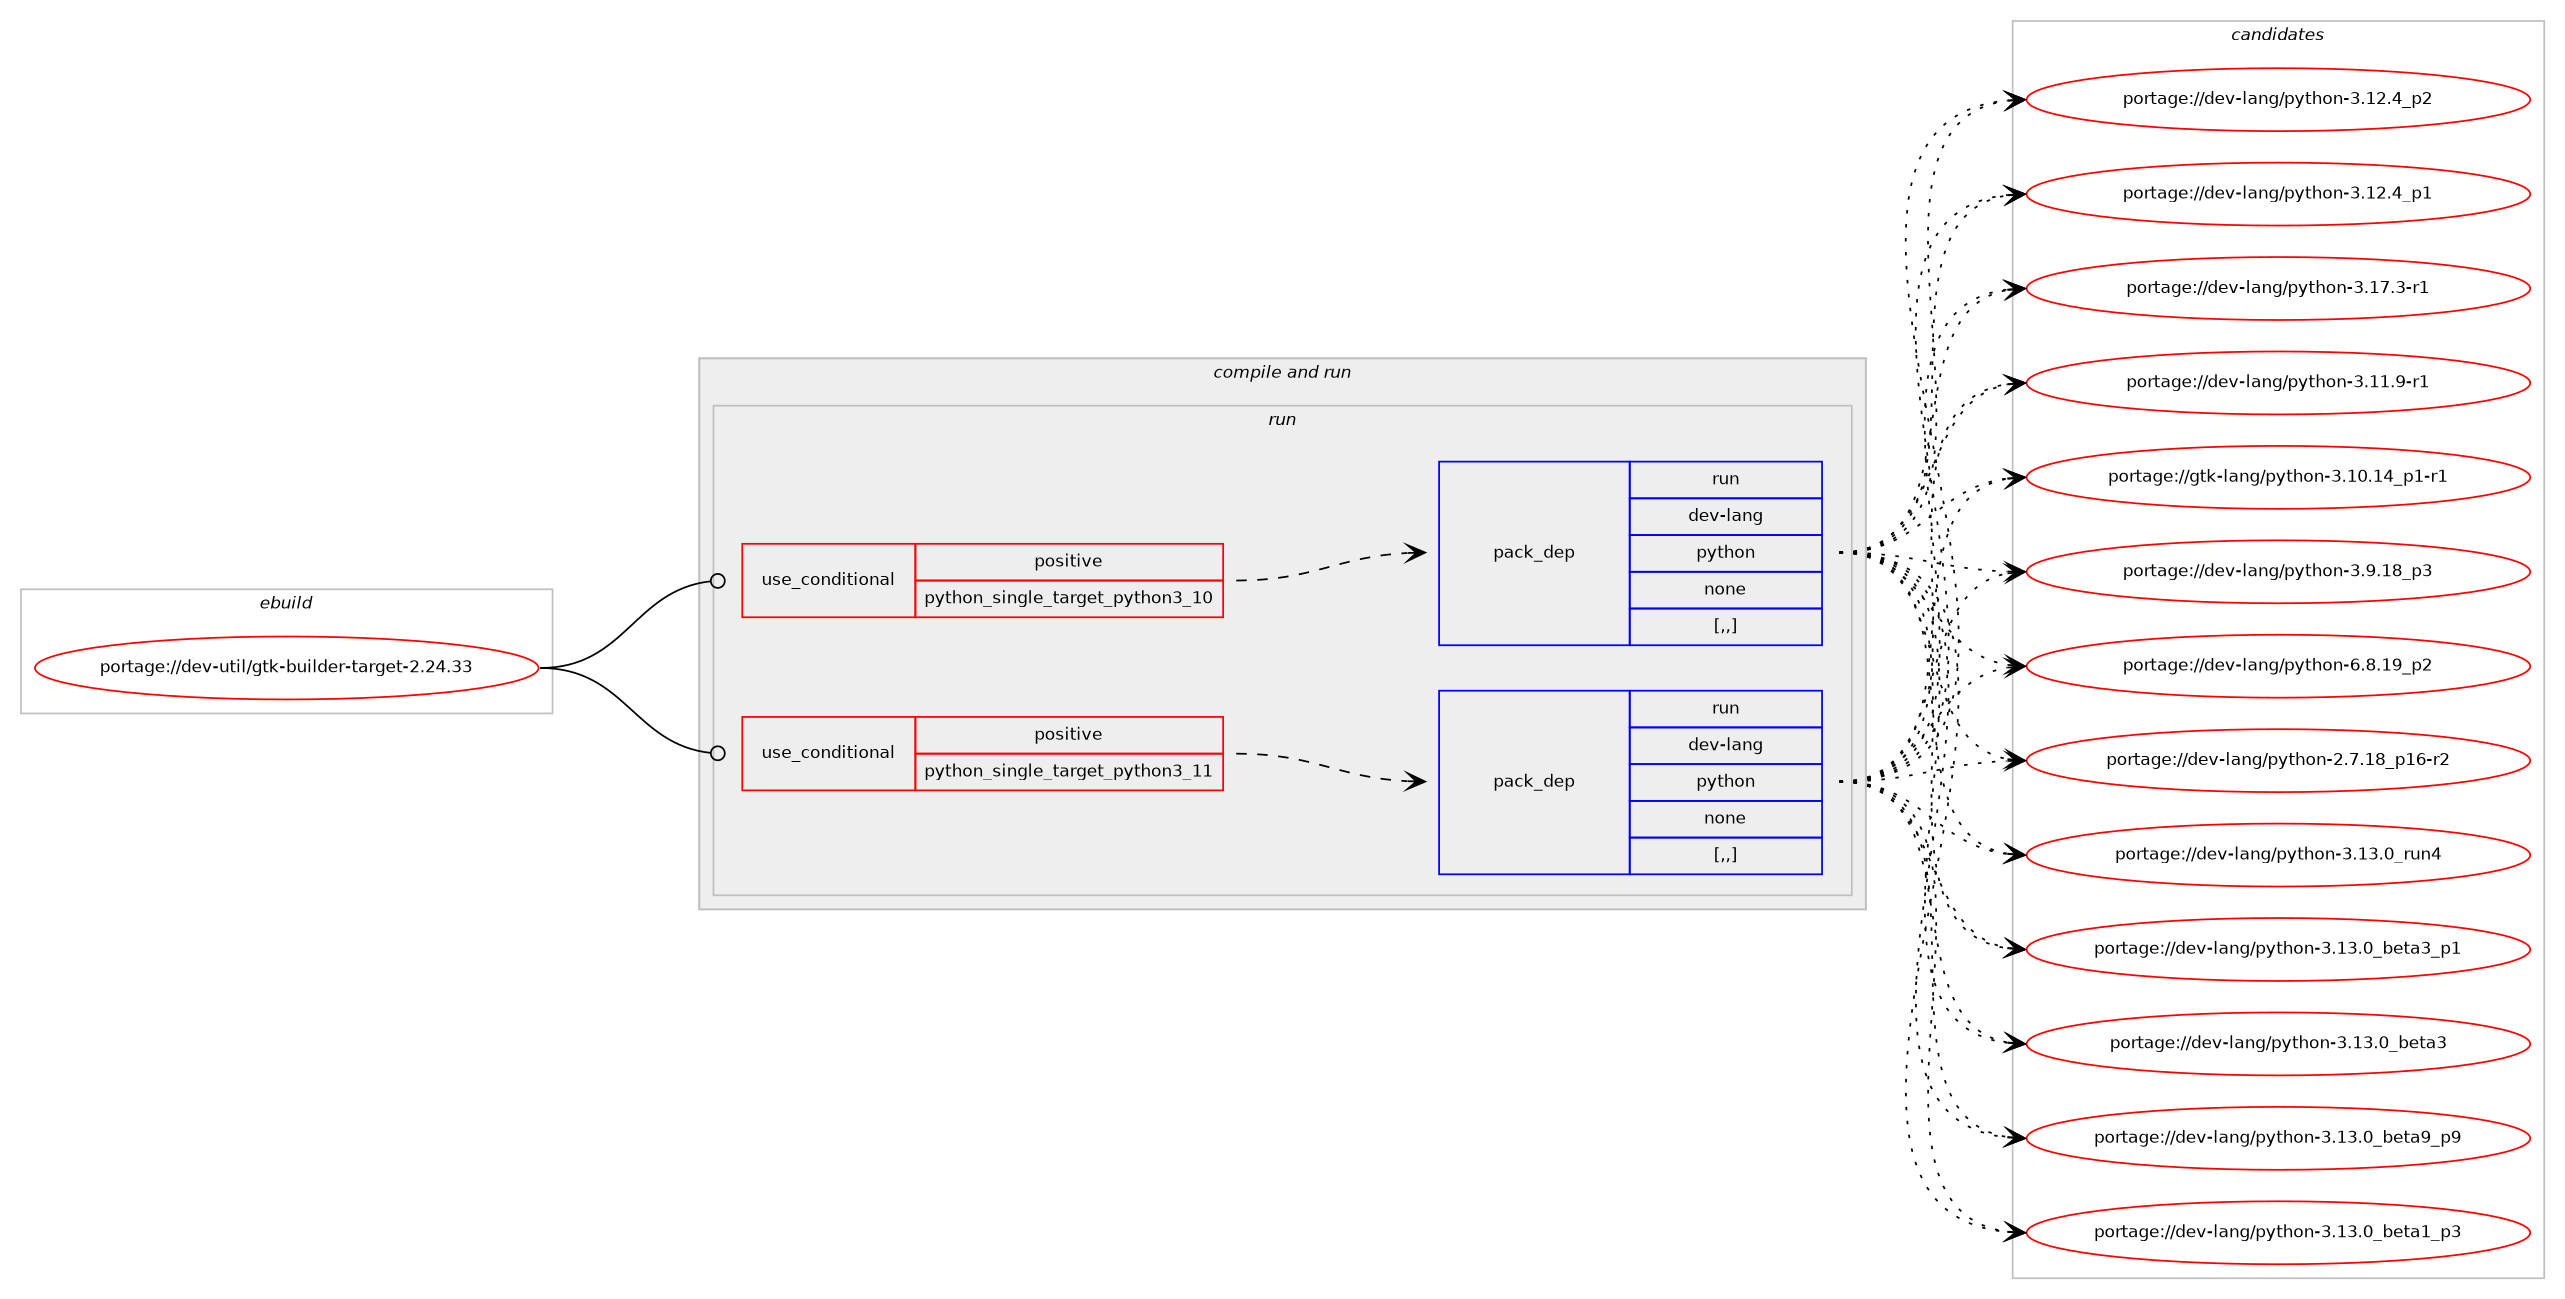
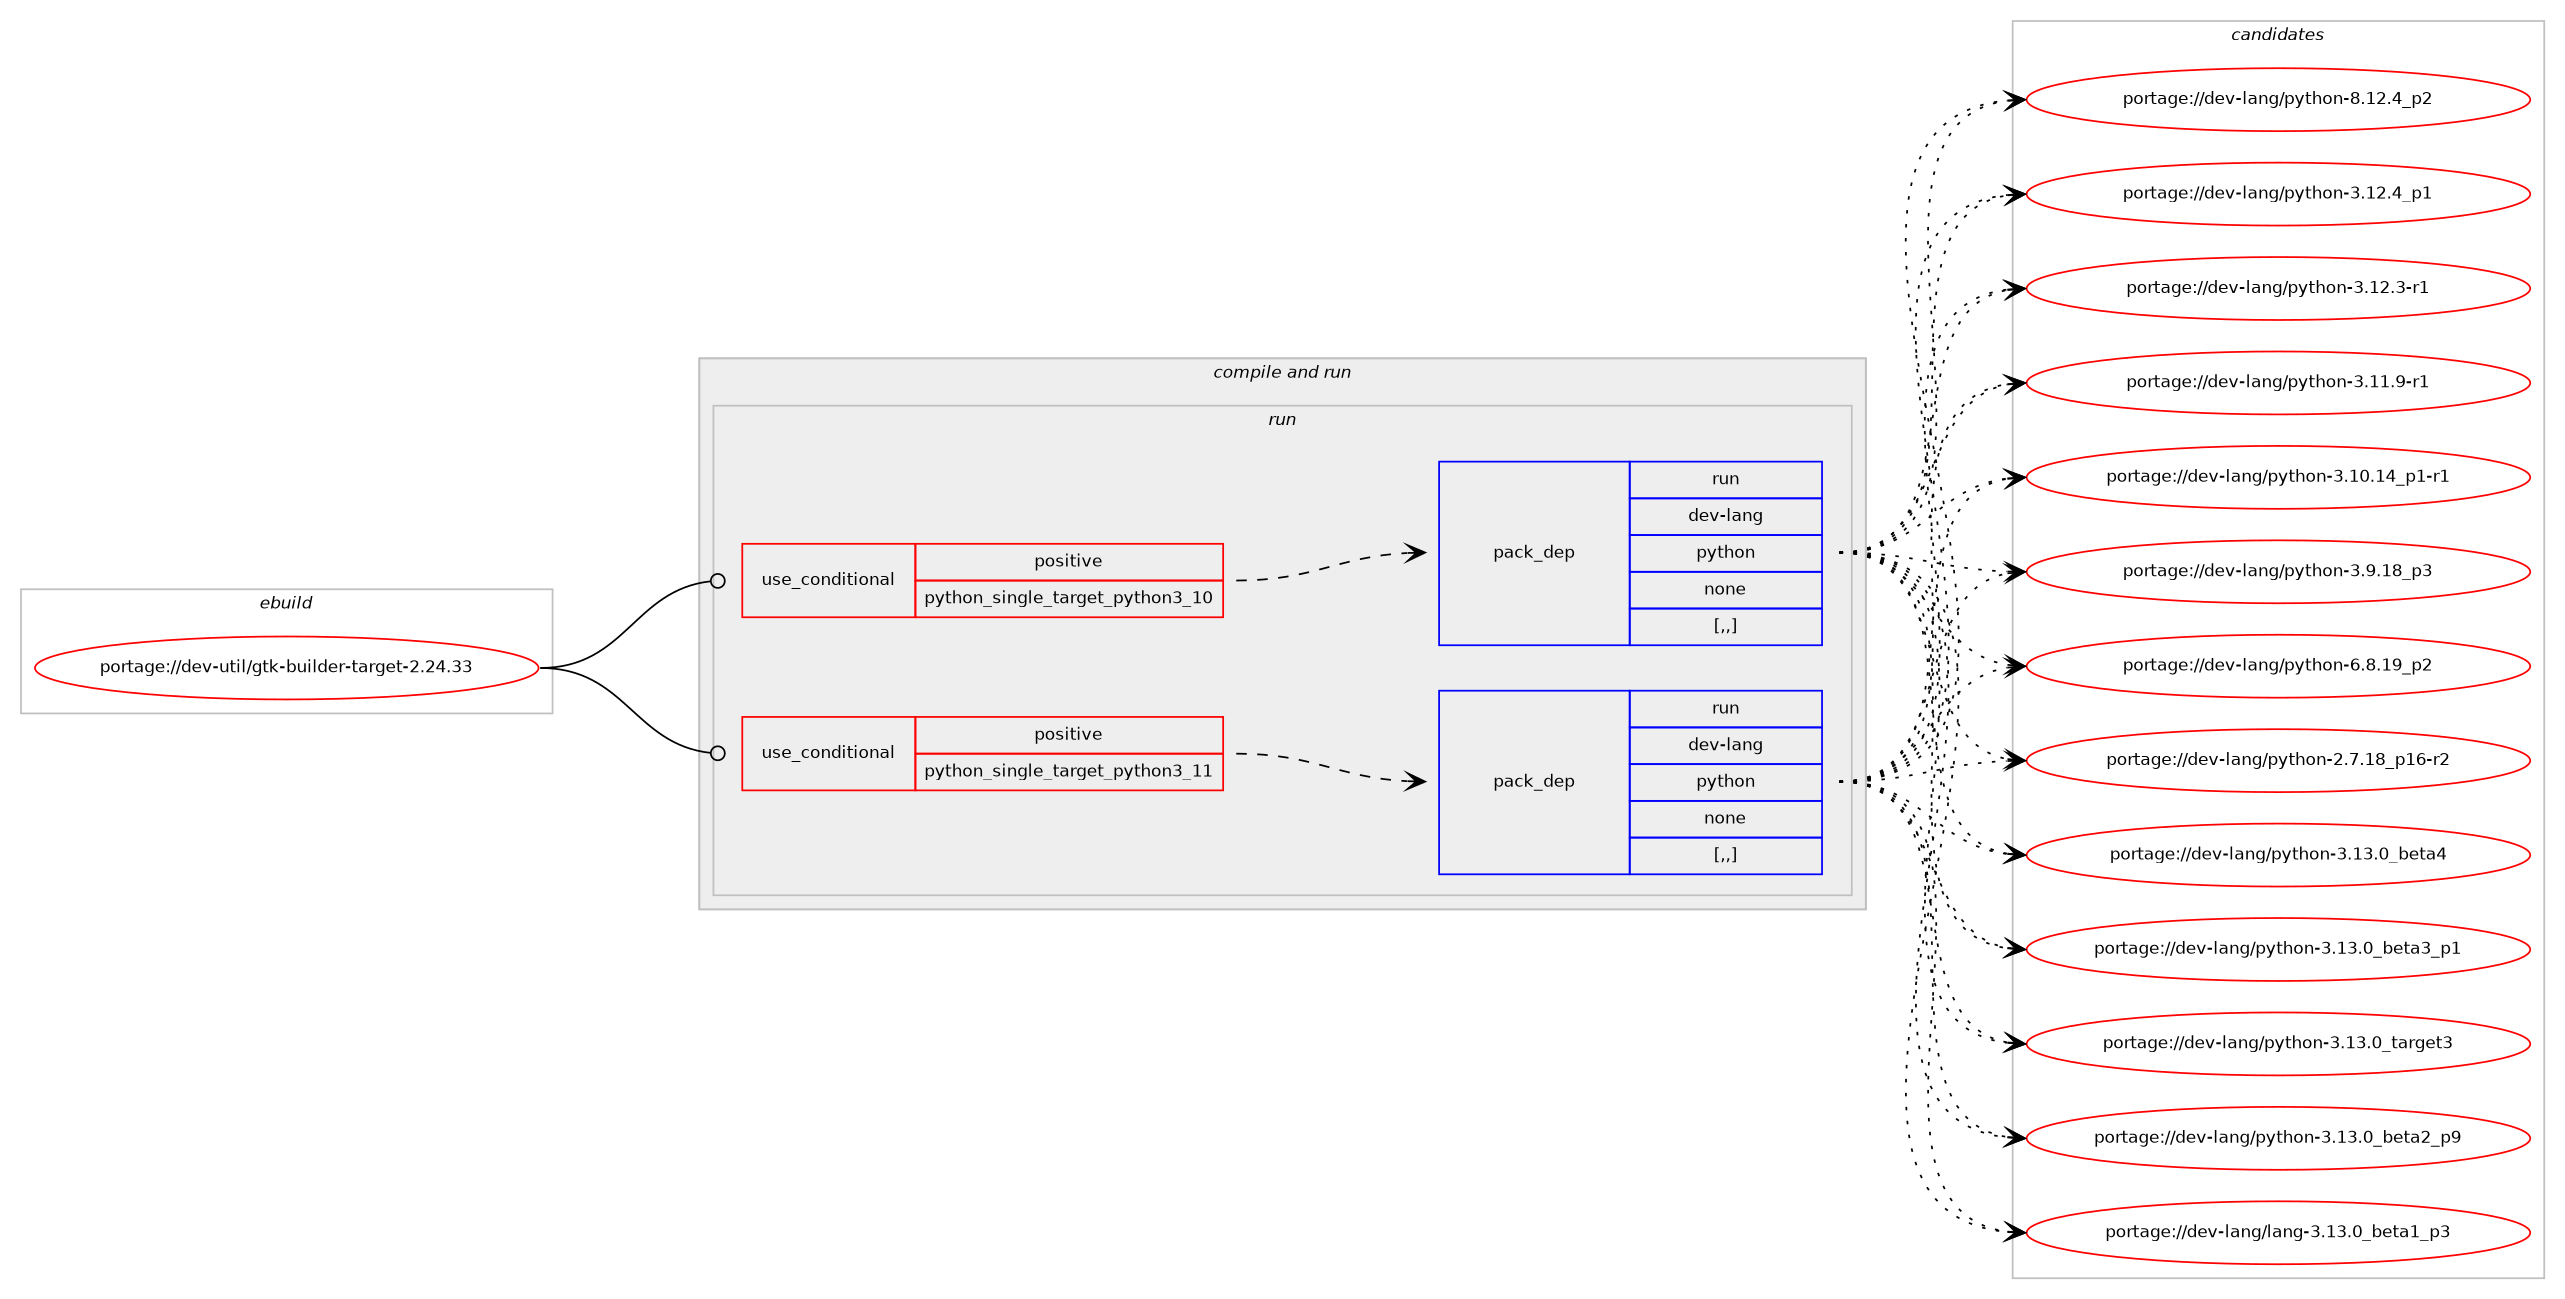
(2278, 100) -> (2278, 100)
(2278, 289) -> (2278, 289)
(2278, 477) -> (2278, 477)
(2278, 855) -> (2278, 855)
(2278, 1044) -> (2278, 1044)
(2278, 1138) -> (2278, 1138)
(2278, 1233) -> (2278, 1233)
